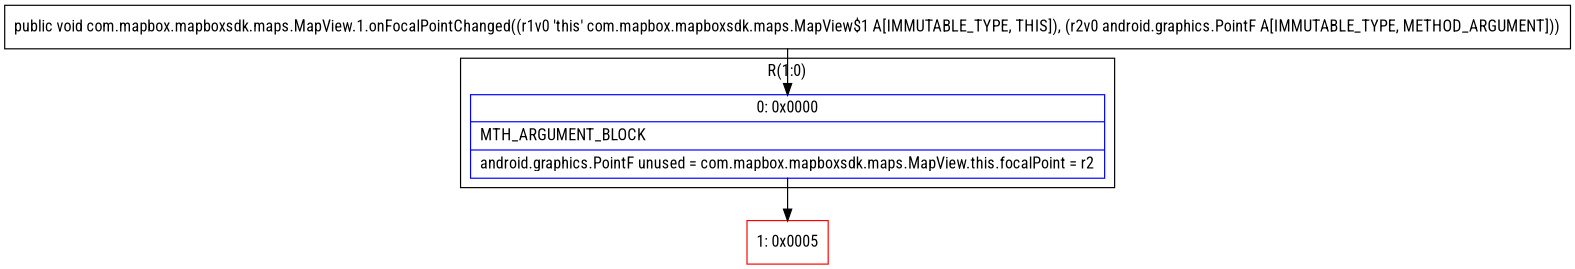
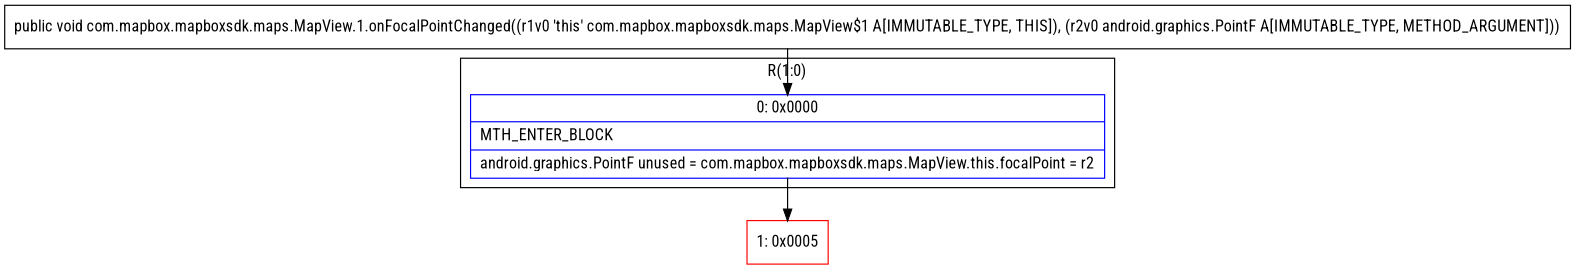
(563, 135) -> (547, 135)
